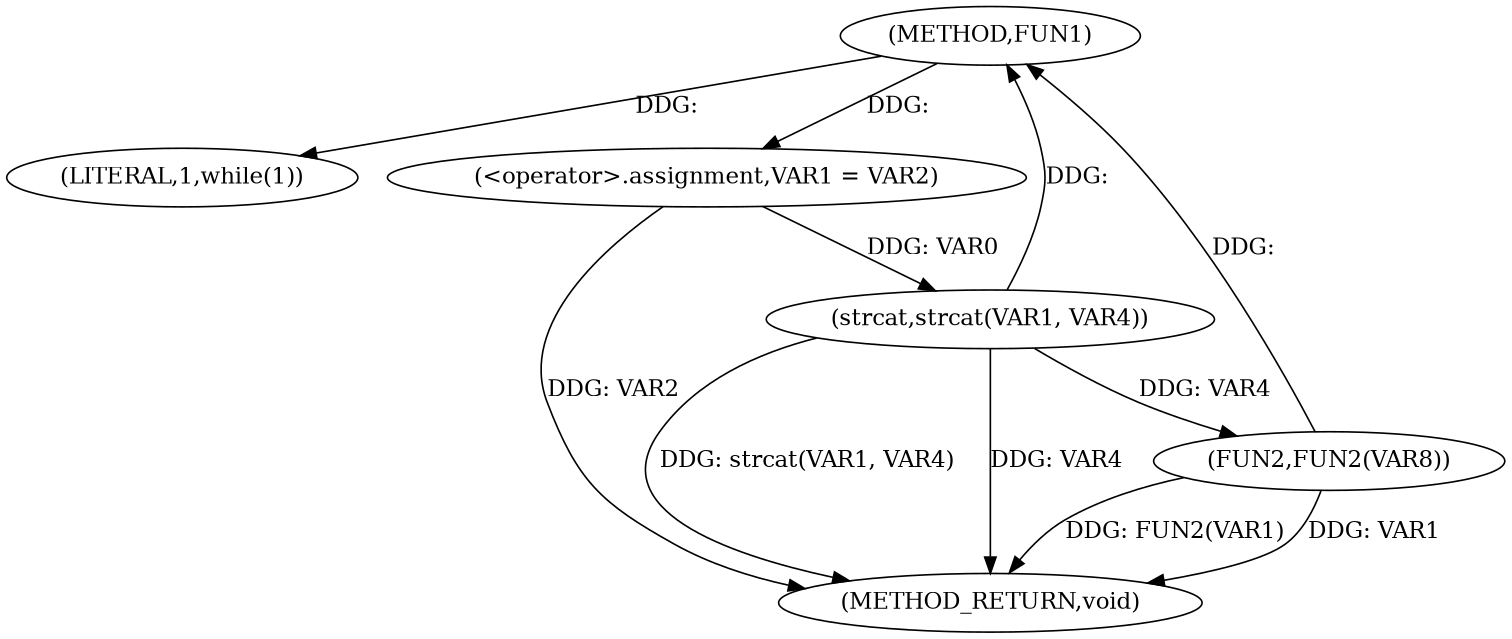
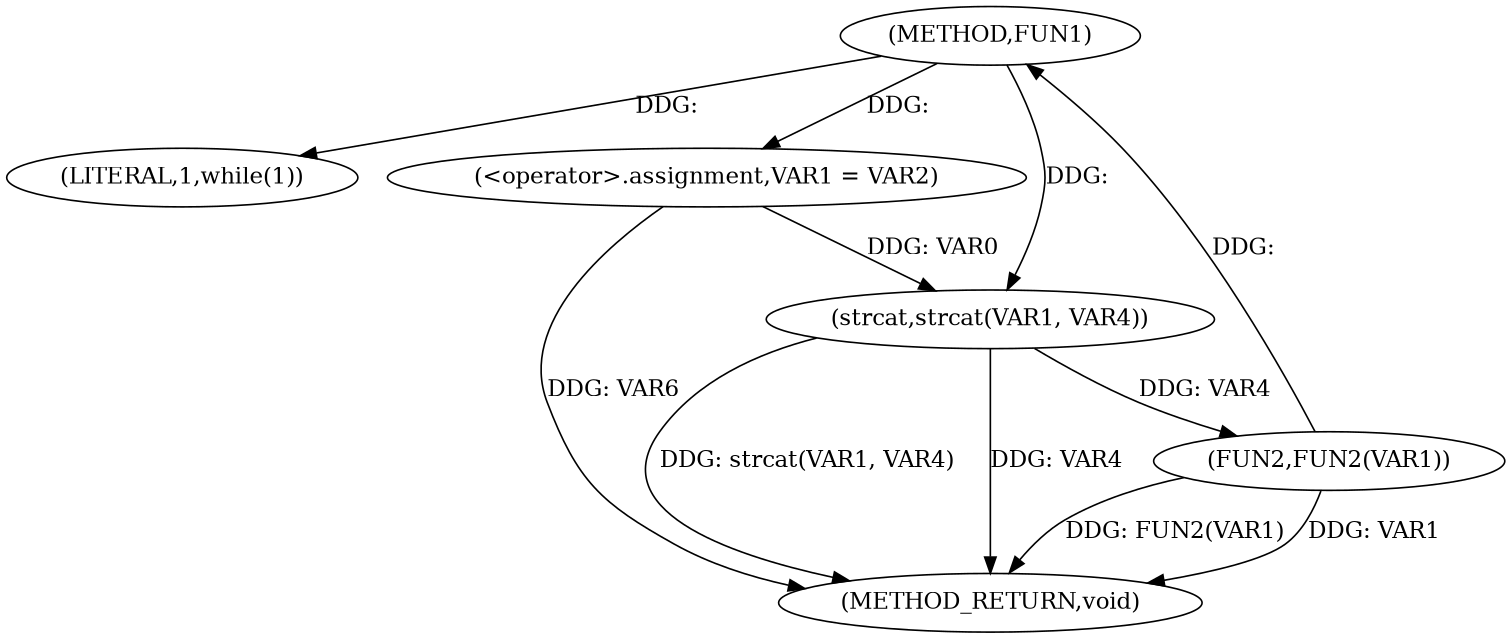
(1045, 186) -> (1044, 169)
(614, 390) -> (614, 390)
(1329, 461) -> (1329, 461)
